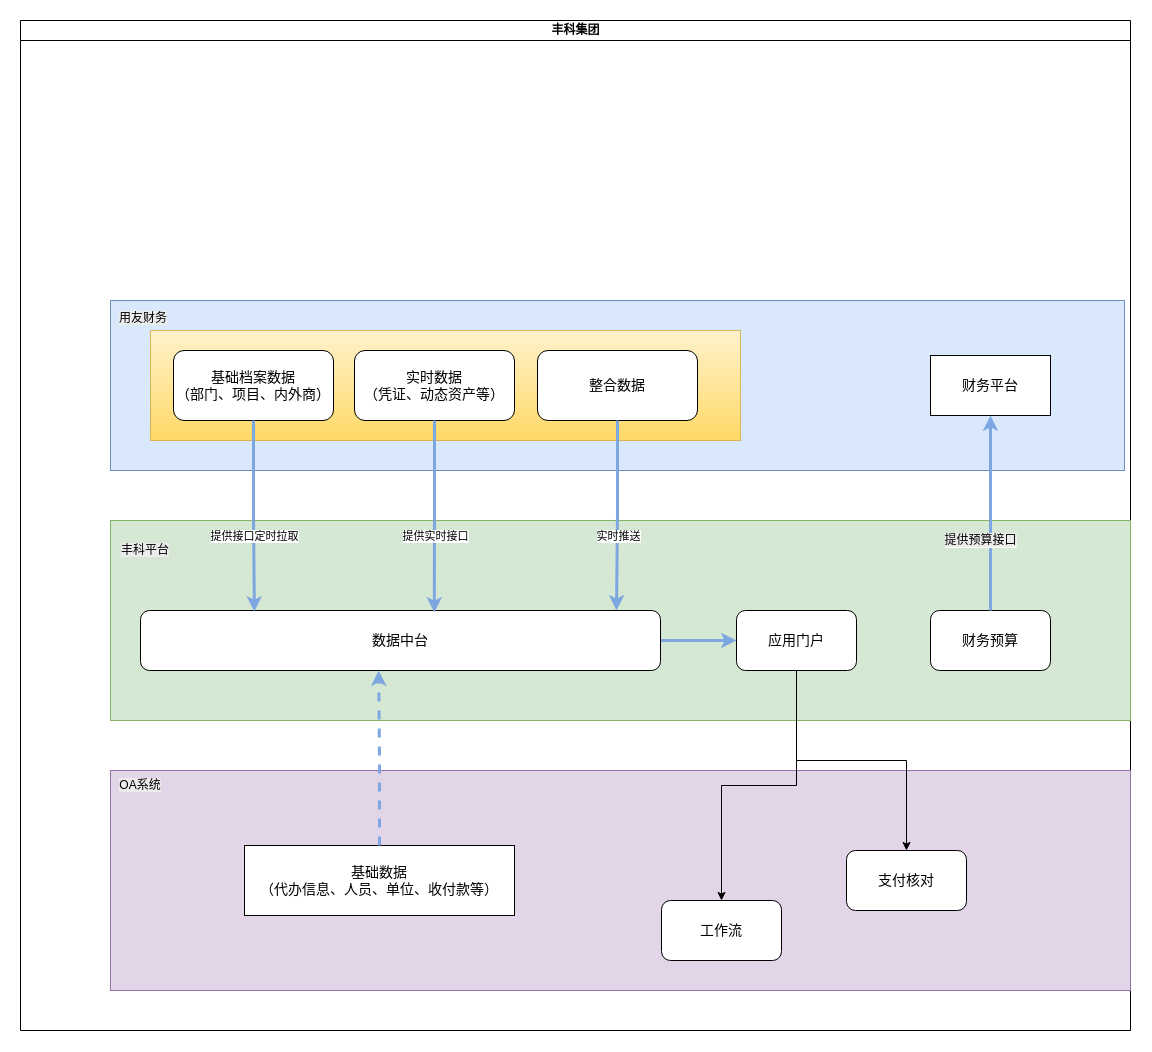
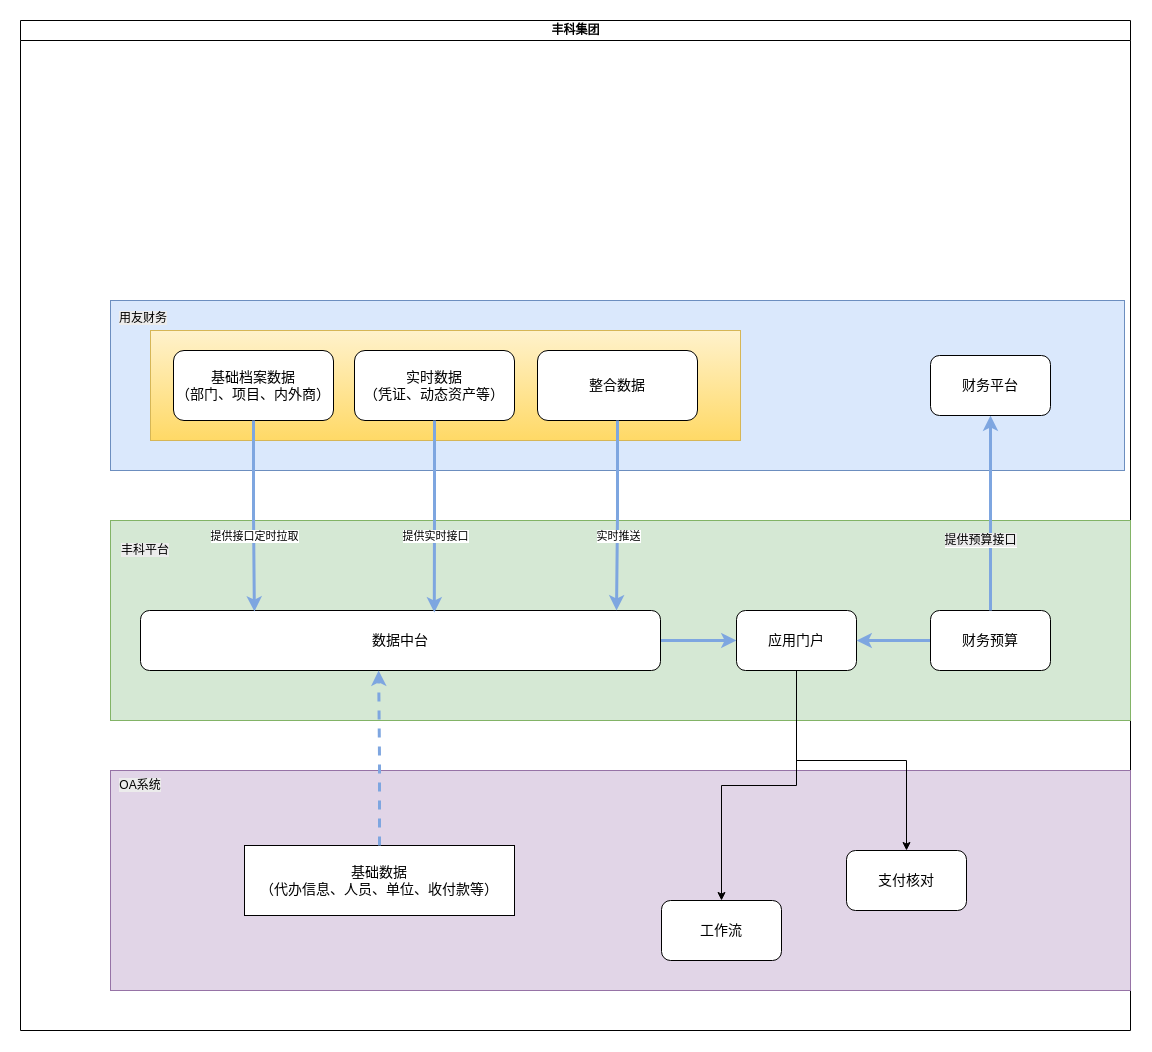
(991, 386) -> (991, 386)
none -> (899, 641)
